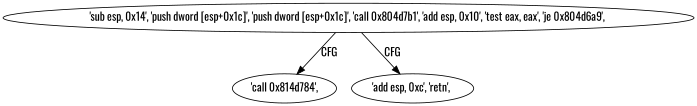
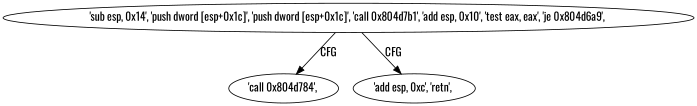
(284, 88) -> (284, 88)
